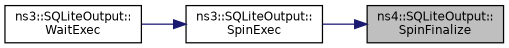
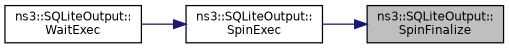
(435, 24) -> (435, 24)
